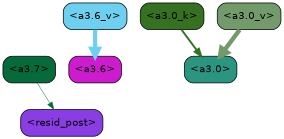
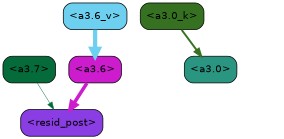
(249, 16) -> none
none -> (80, 93)
